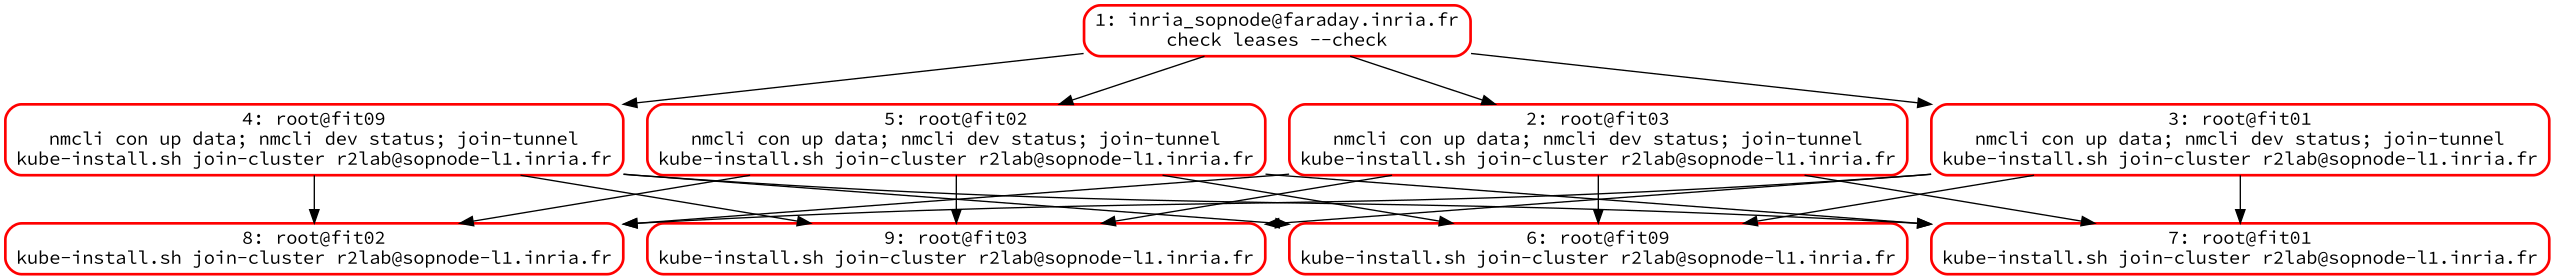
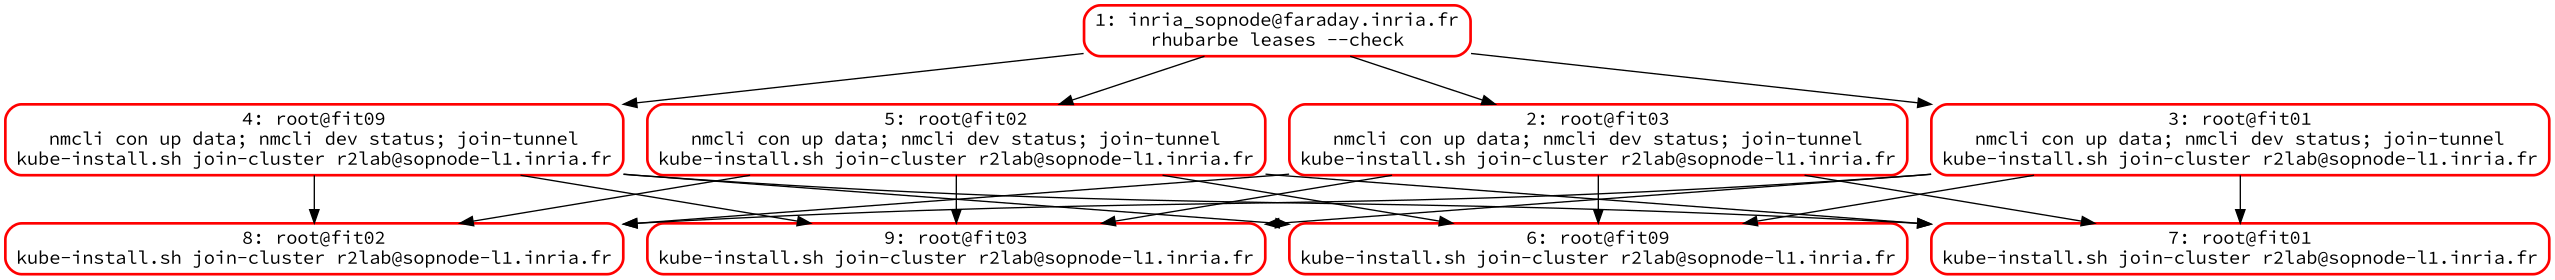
(1277, 31) -> (1277, 31)
